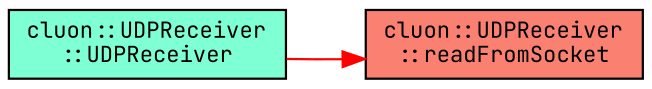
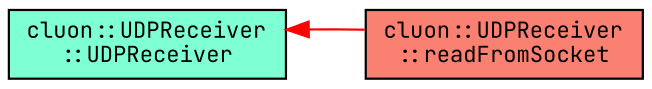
(314, 59) -> (337, 29)
